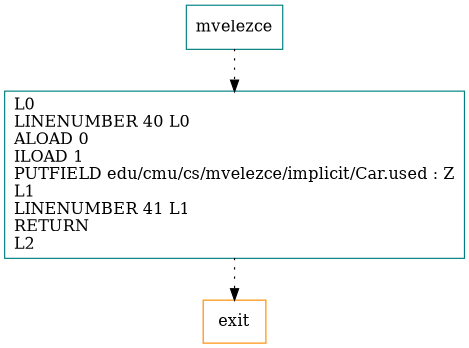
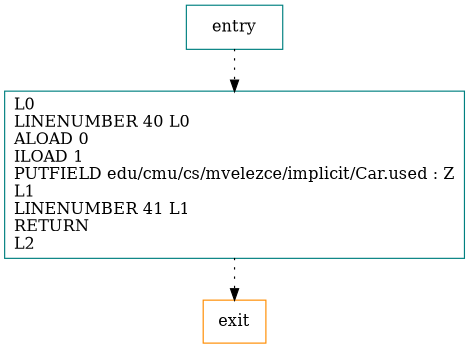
(235, 27) -> (235, 27)
